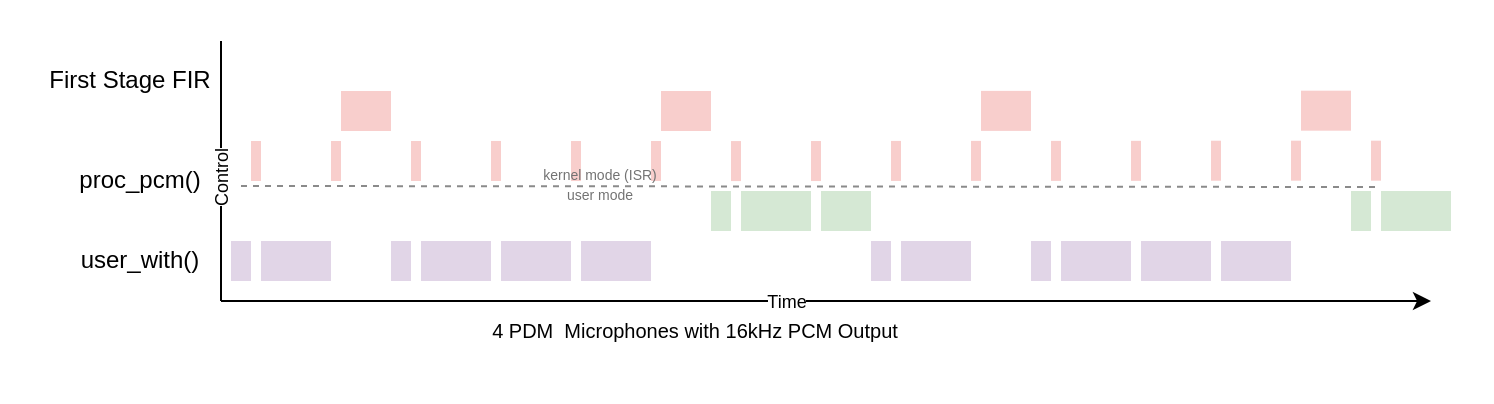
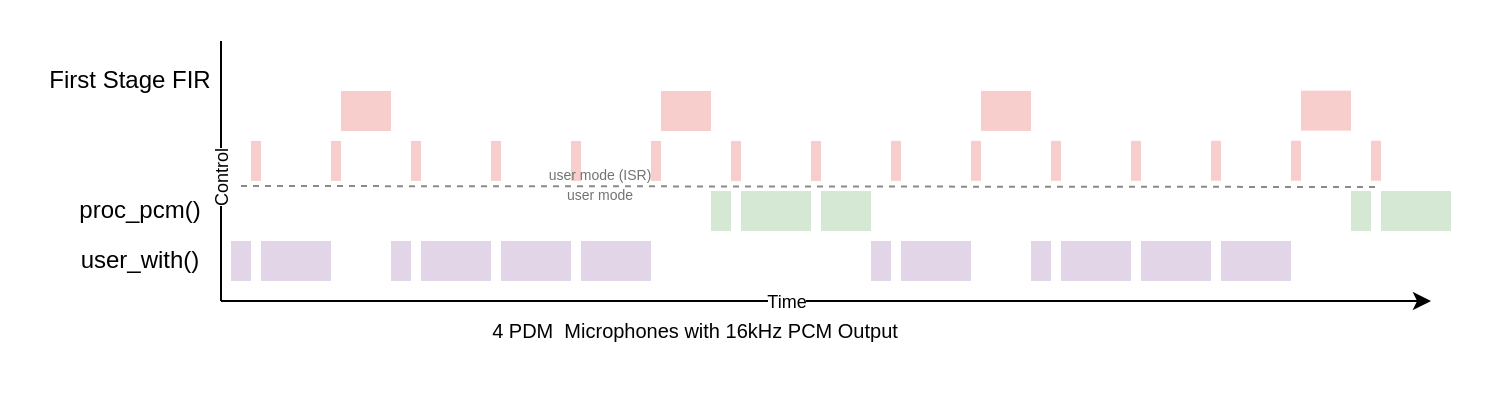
(601, 177) -> (601, 177)
(141, 181) -> (141, 211)
